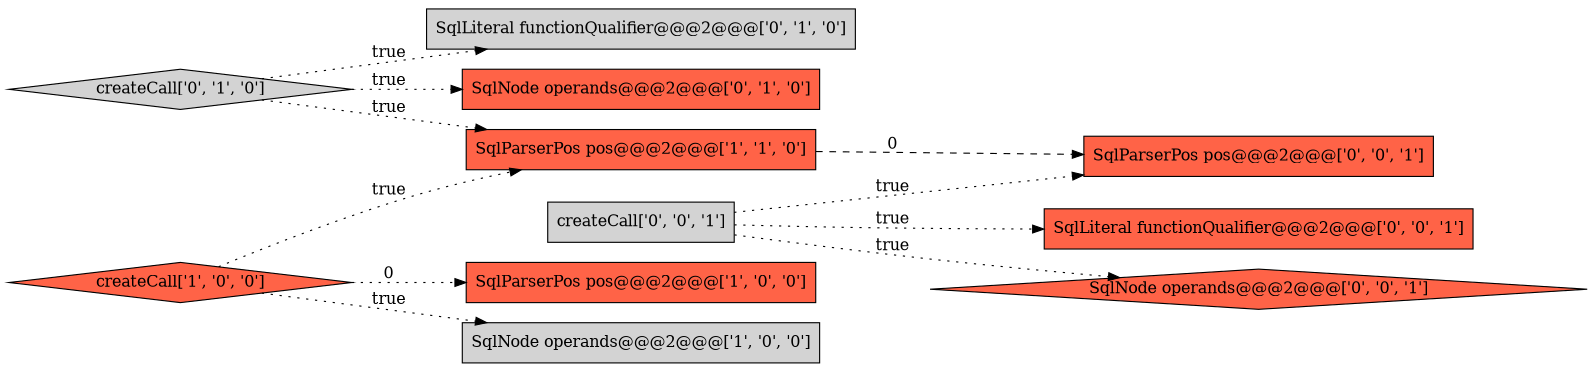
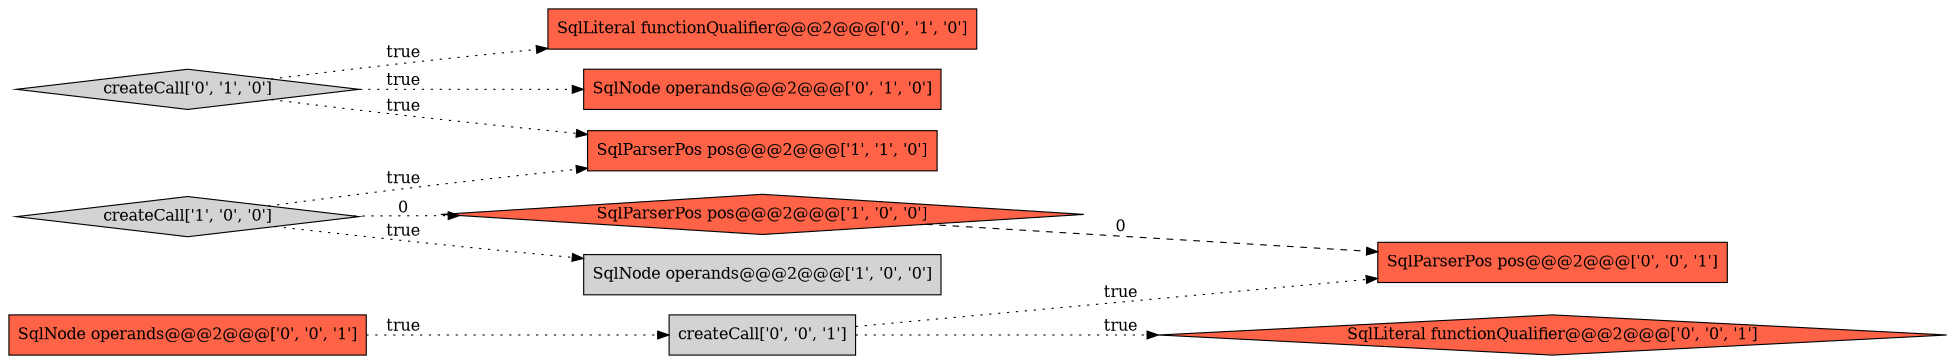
(641, 29) -> (762, 29)
(944, 153) -> (1146, 238)
(1259, 229) -> (1553, 335)
(921, 258) -> (512, 335)
(180, 283) -> (188, 217)
(641, 283) -> (762, 214)
(1259, 289) -> (188, 335)
